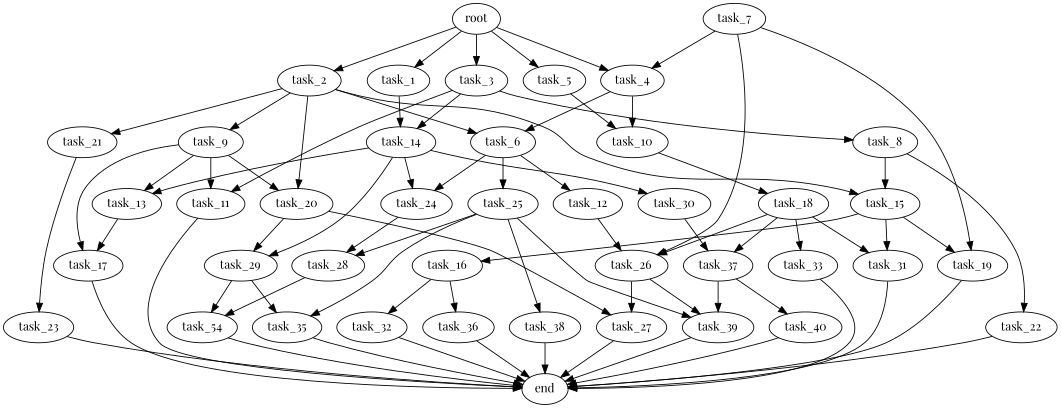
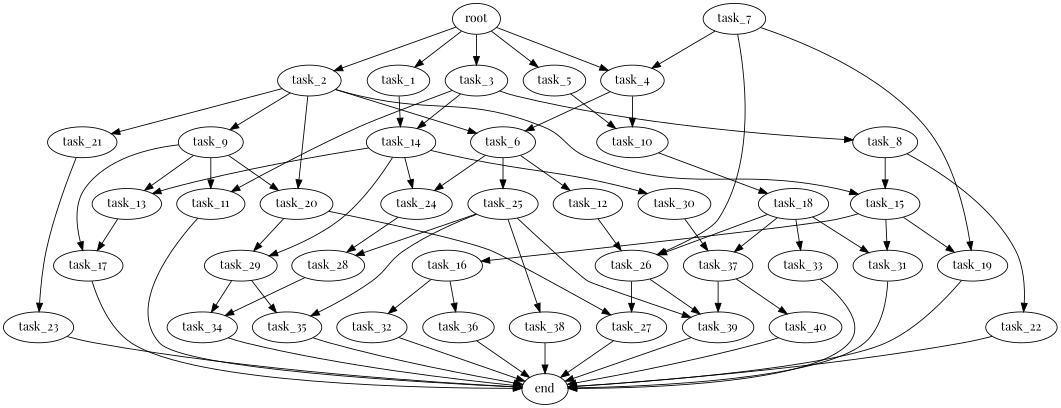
(202, 327) -> (202, 327)
